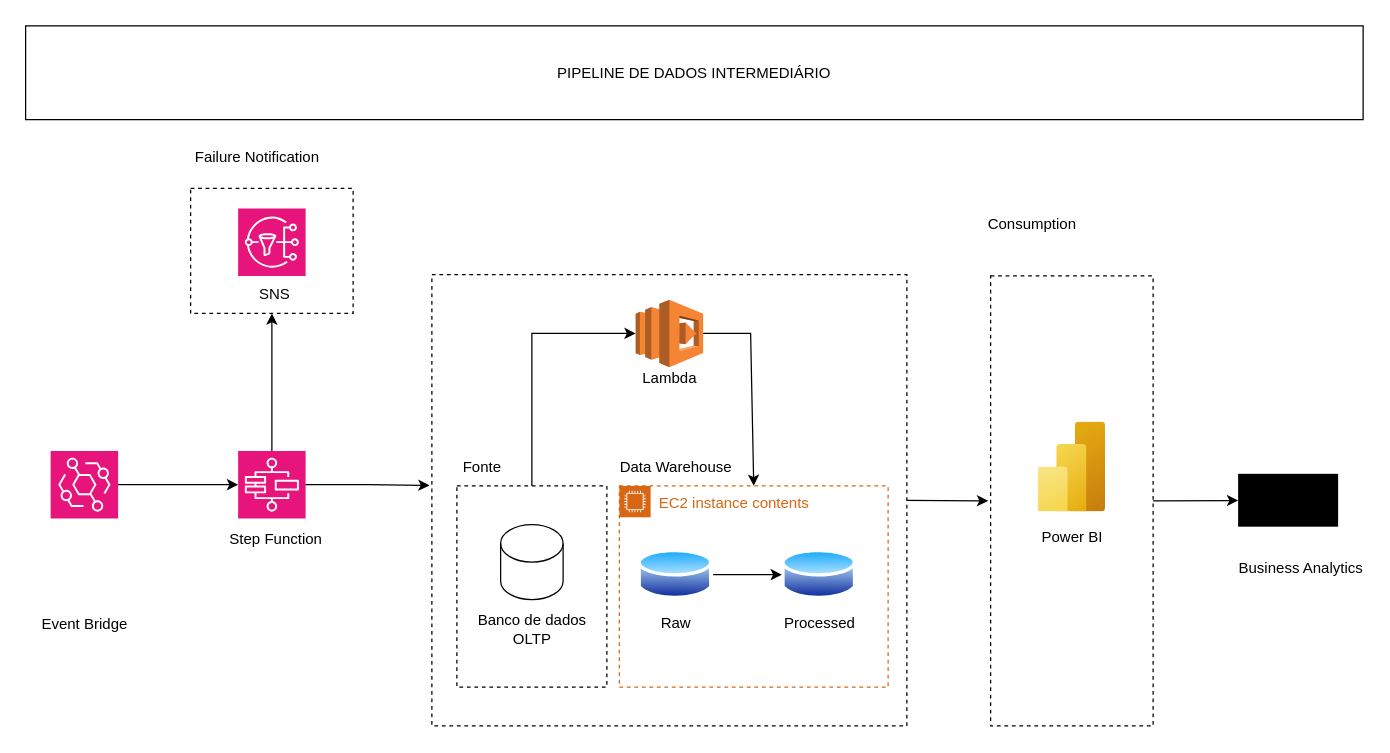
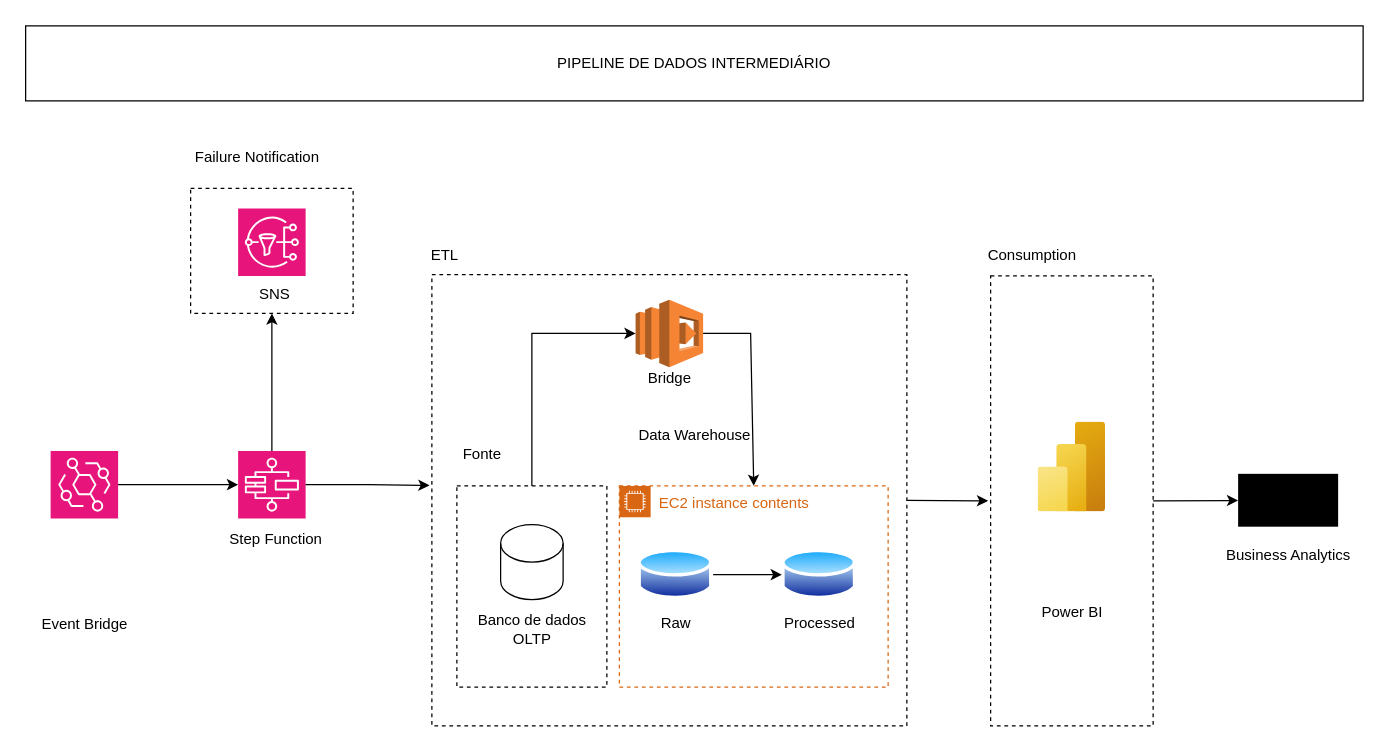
(694, 73) -> (694, 63)
(1032, 224) -> (1032, 256)
none -> (444, 256)
(670, 378) -> (670, 378)
(482, 467) -> (482, 454)
(676, 467) -> (694, 436)
(1072, 537) -> (1072, 612)
(1301, 568) -> (1288, 556)
